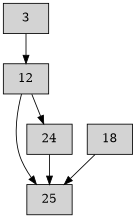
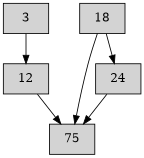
(36, 105) -> (109, 45)
(49, 200) -> (72, 139)
